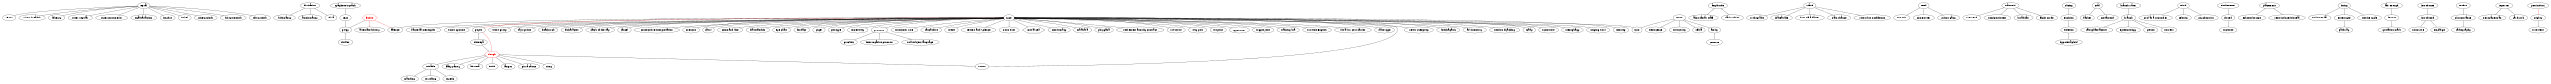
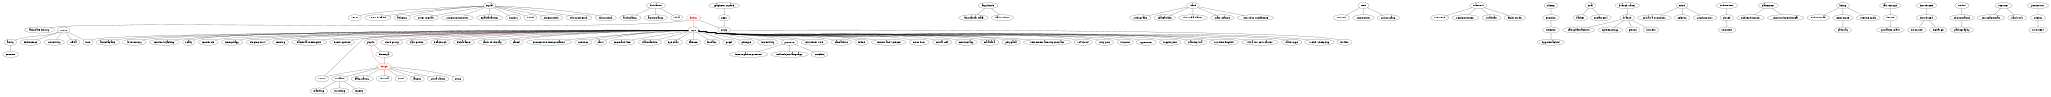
(370, 24) -> (369, 26)
(383, 24) -> (693, 24)
(1034, 30) -> (942, 42)
